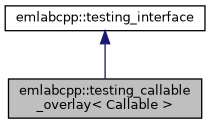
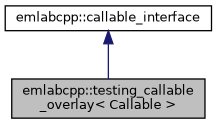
(105, 18) -> (108, 18)
